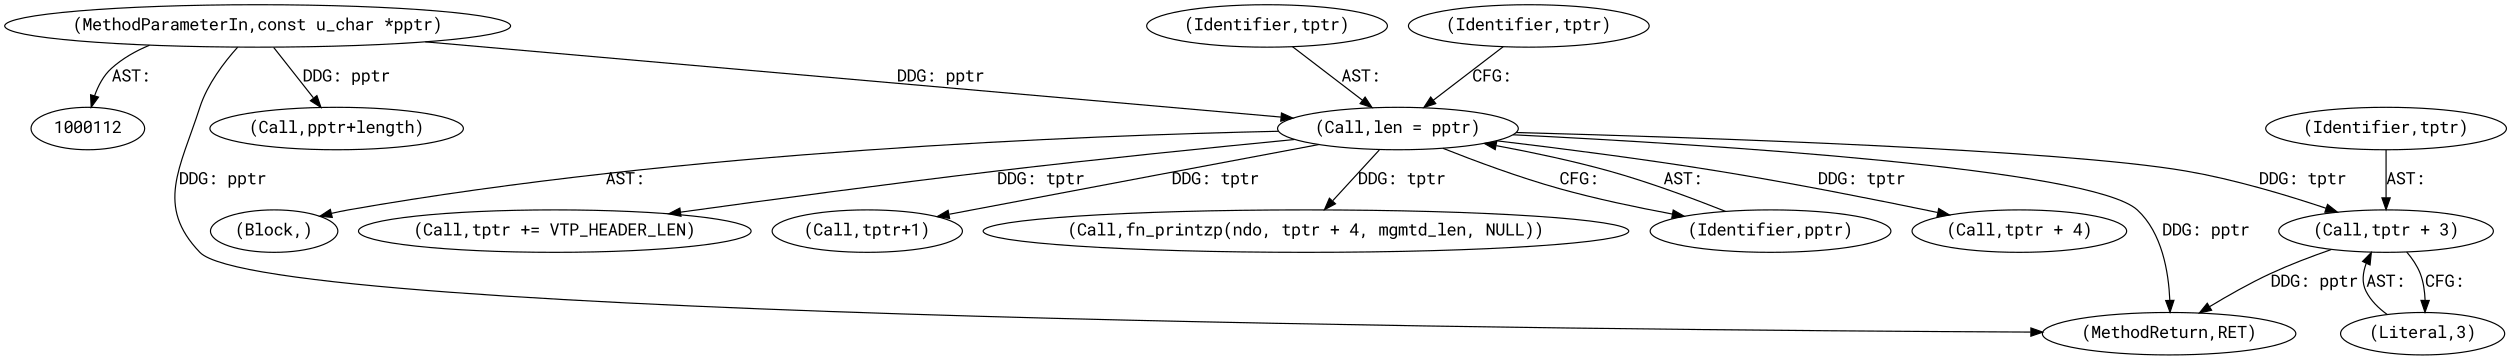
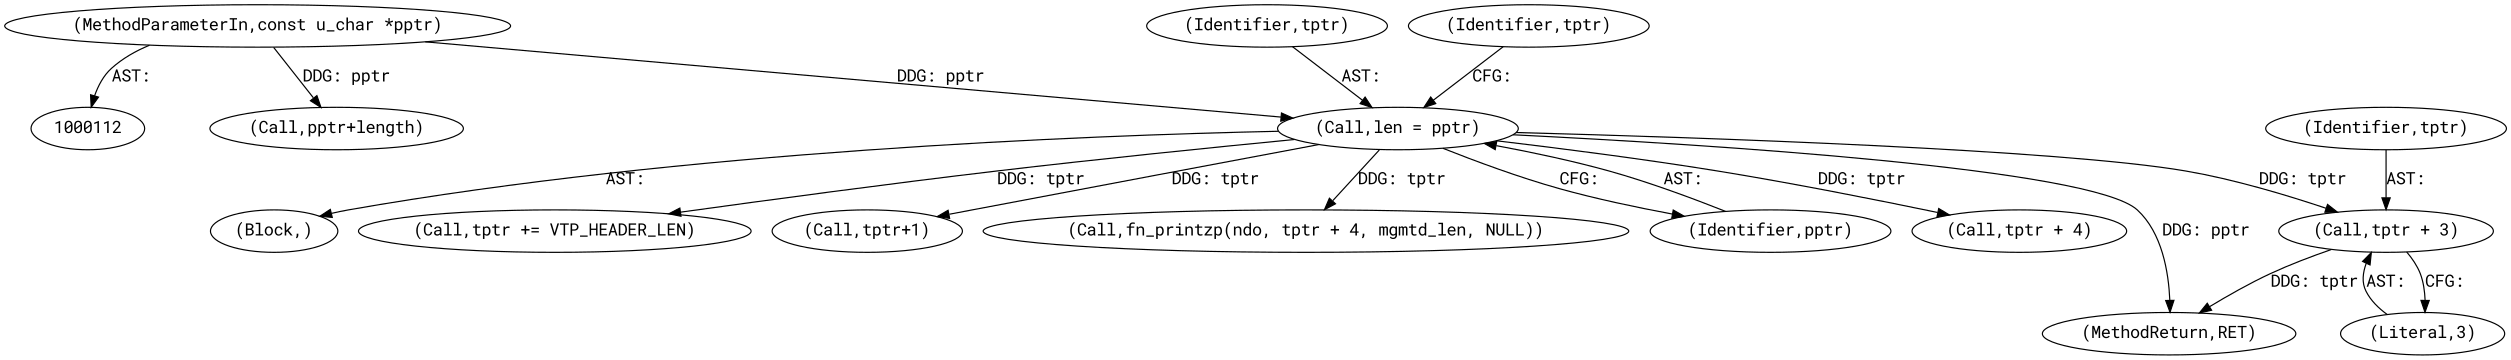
(2315, 282) -> (2315, 282)
(999, 317) -> none
